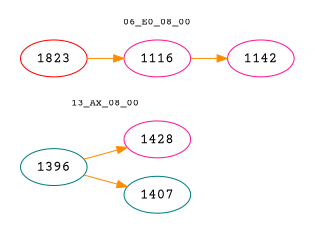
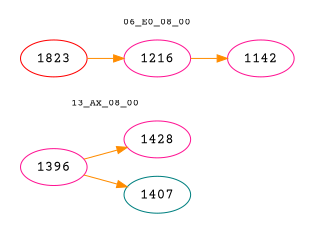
(157, 58) -> (157, 58)
(54, 167) -> (54, 167)
